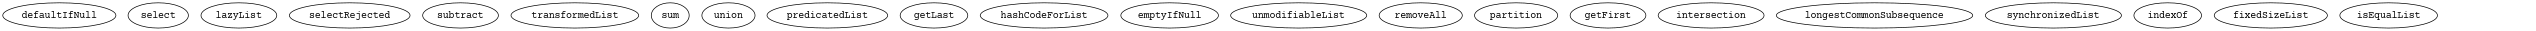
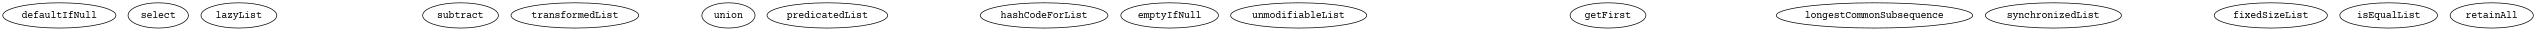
(350, 15) -> none
(670, 15) -> none
(934, 15) -> none
(1421, 15) -> none
(1516, 15) -> none
(1711, 15) -> none
(2168, 15) -> none
none -> (2492, 15)
